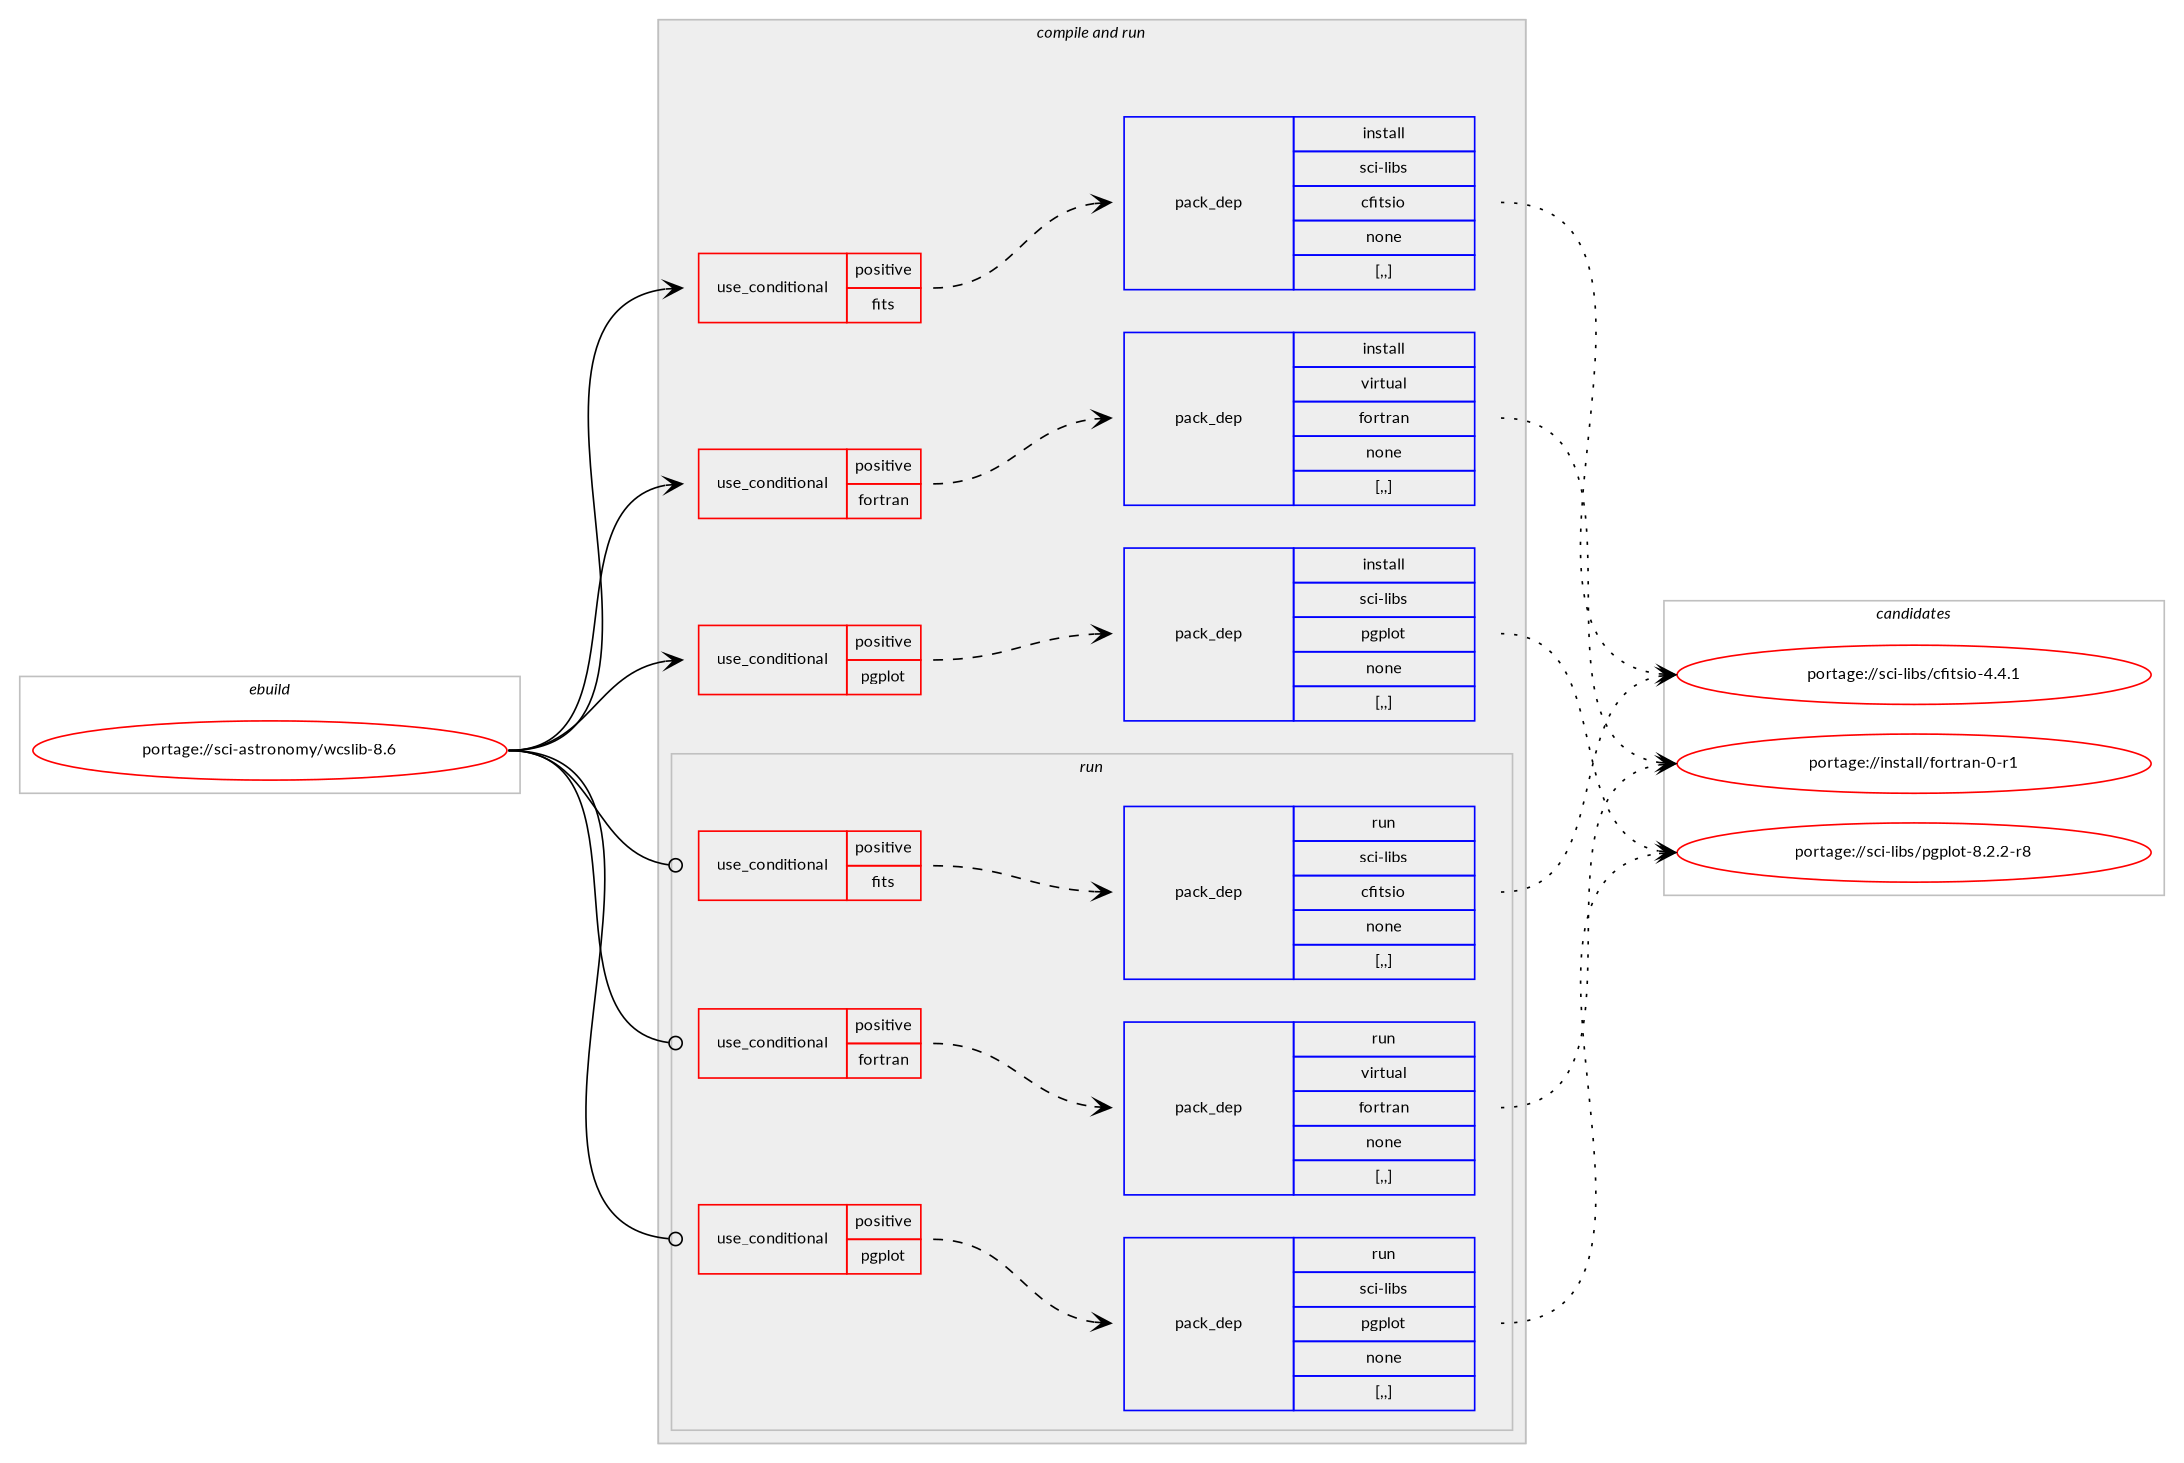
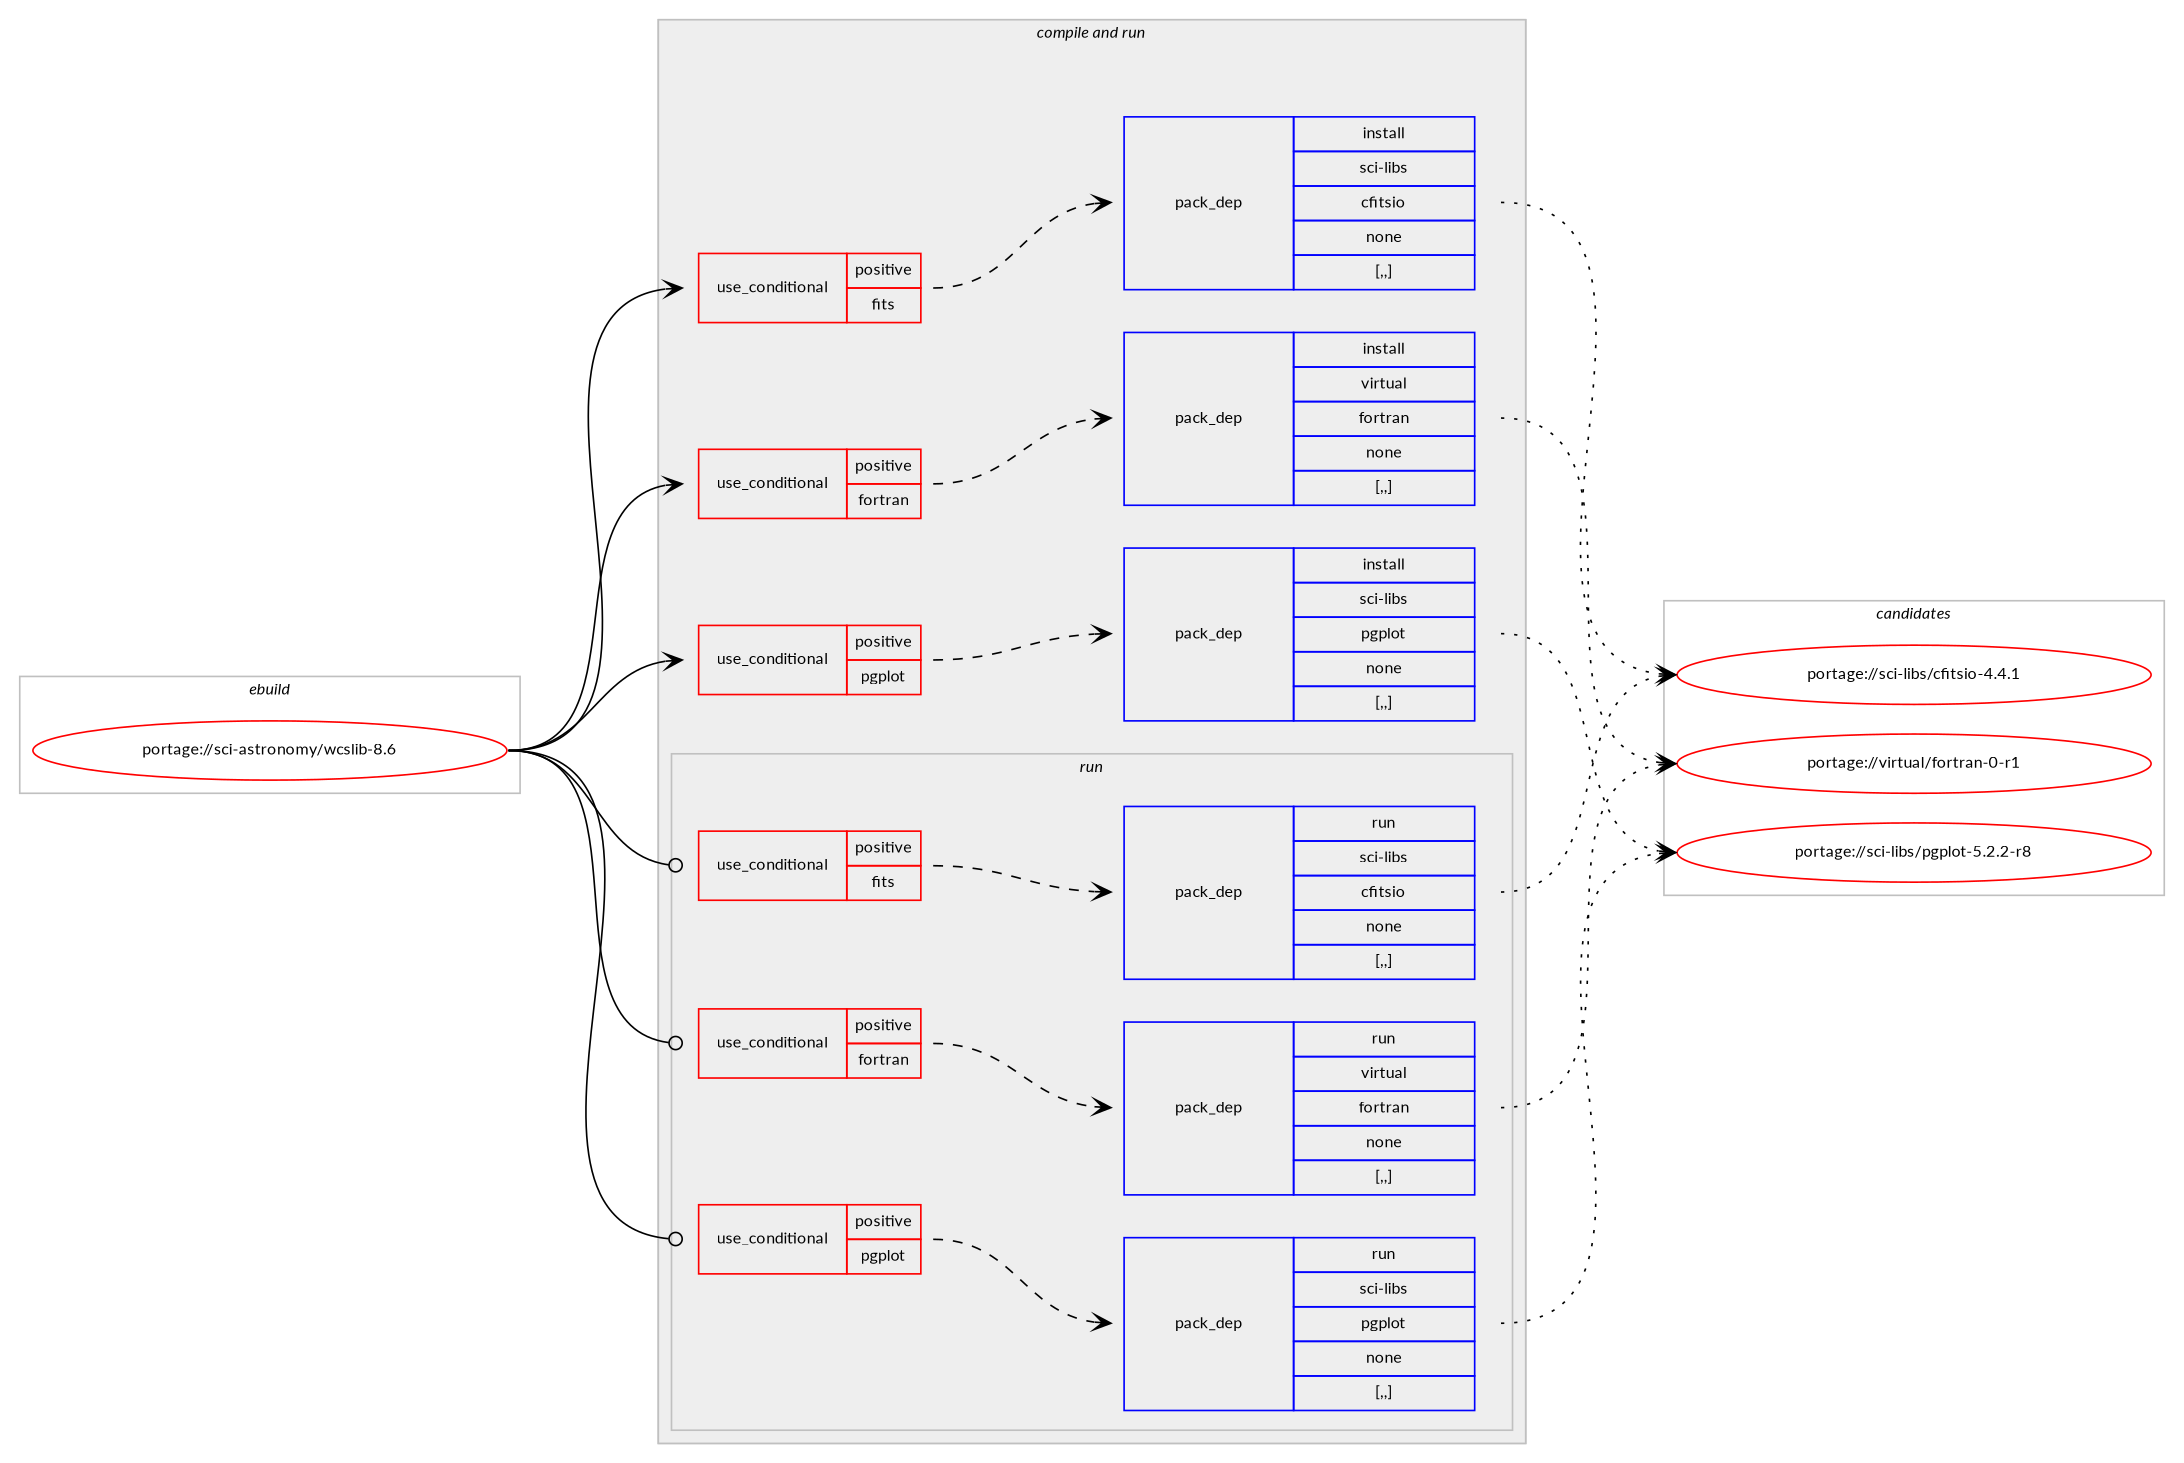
(1914, 764) -> (1914, 764)
(1914, 853) -> (1914, 853)
